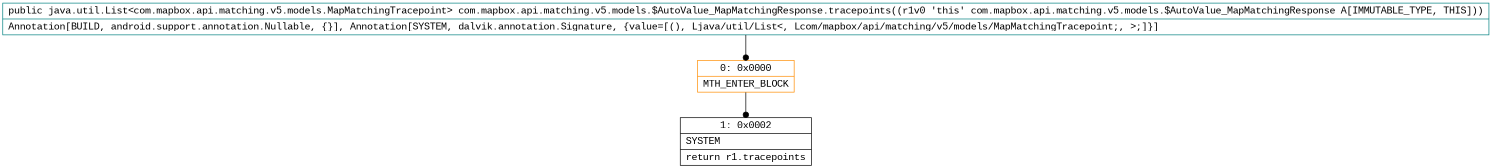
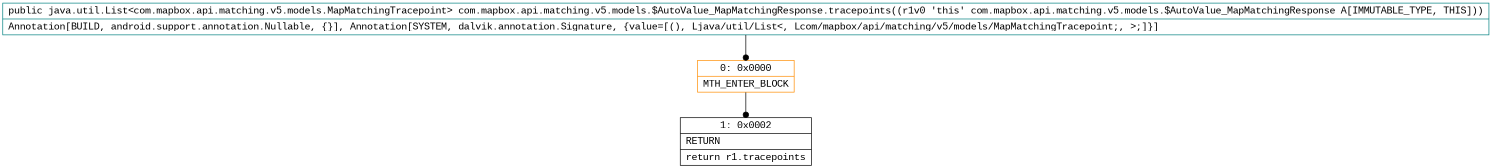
(703, 141) -> (703, 141)
